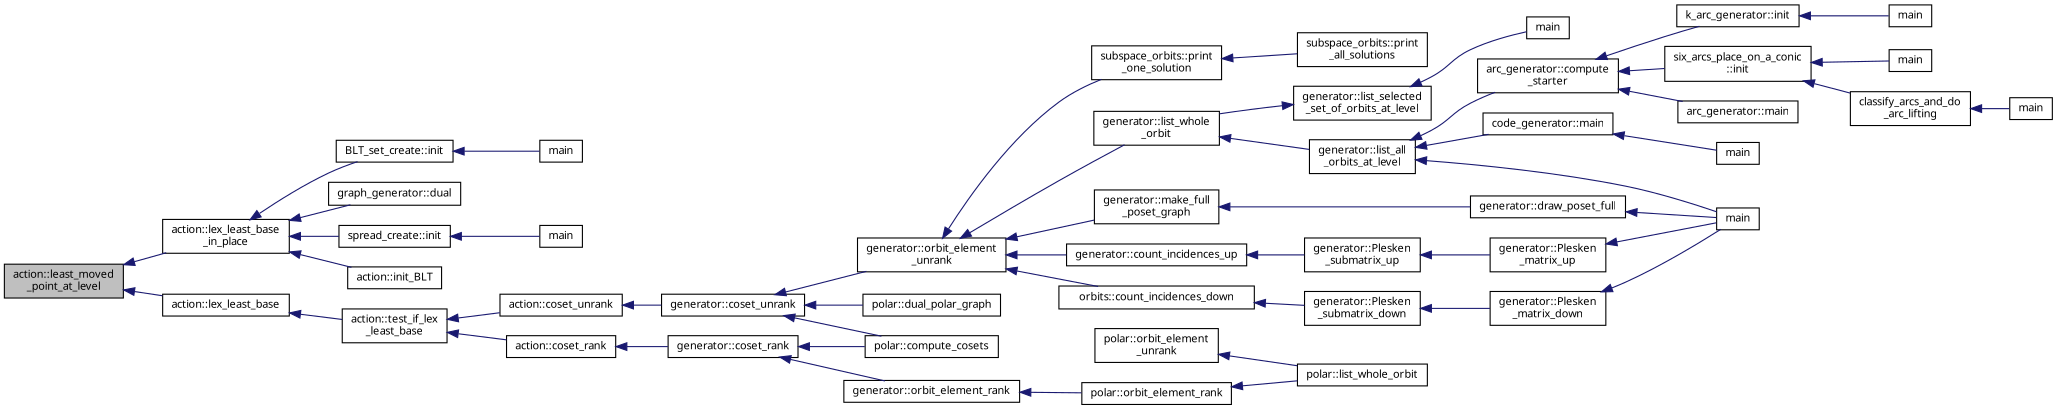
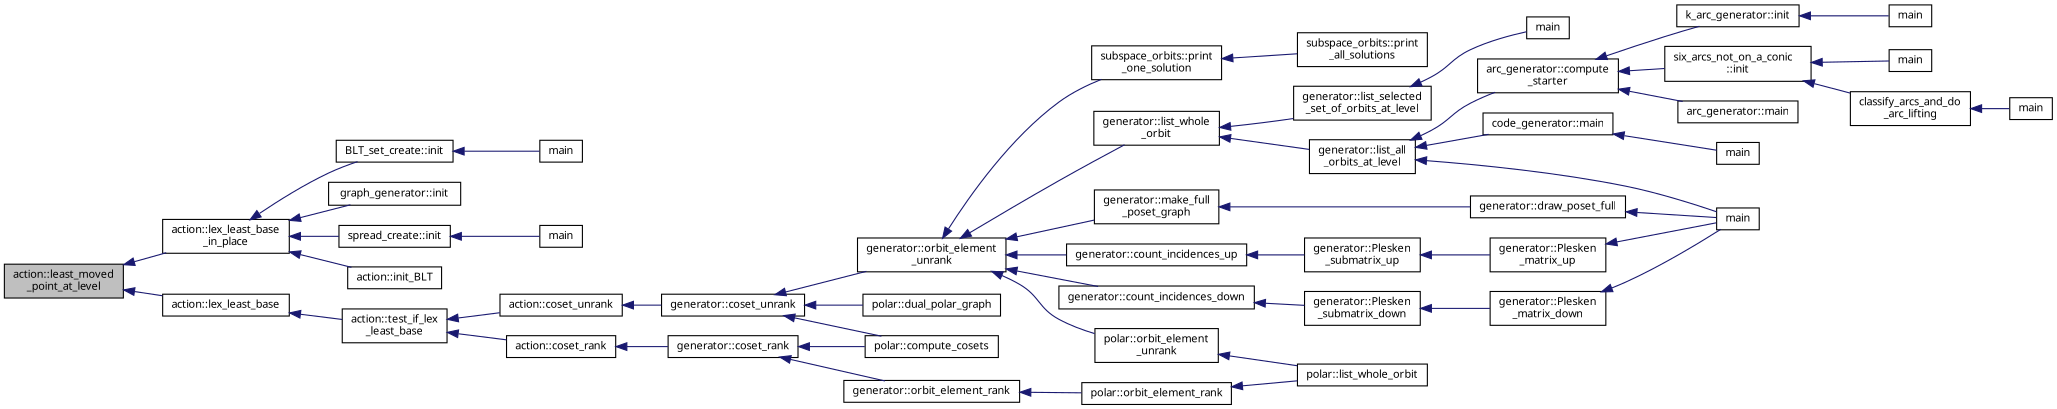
(1738, 64) -> (1738, 64)
(1251, 109) -> (1262, 123)
(395, 194) -> (395, 194)
(1157, 297) -> (1157, 297)
none -> (1045, 309)
